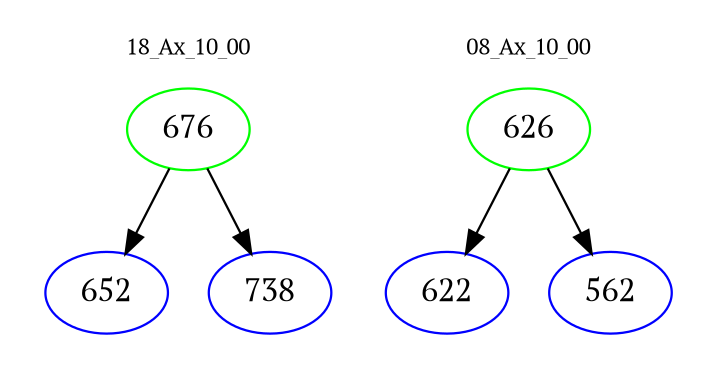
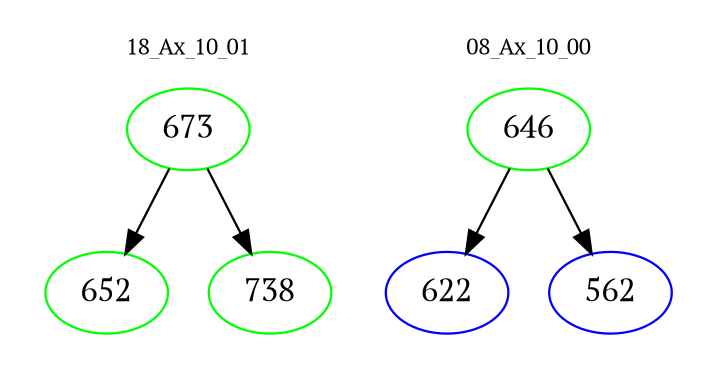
(188, 49) -> (188, 49)
(188, 129) -> (188, 129)
(529, 129) -> (529, 129)
(107, 293) -> (107, 293)
(270, 293) -> (270, 293)
